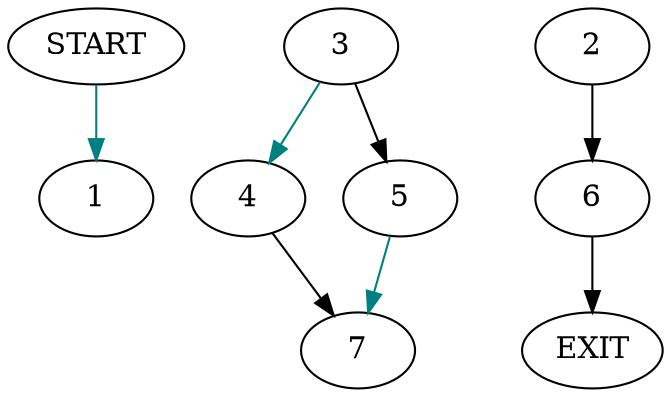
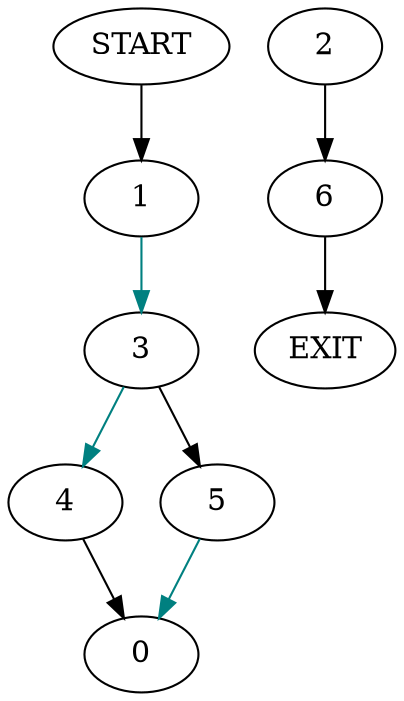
(96, 112) -> (141, 112)
none -> (141, 264)
(358, 350) -> (141, 654)
